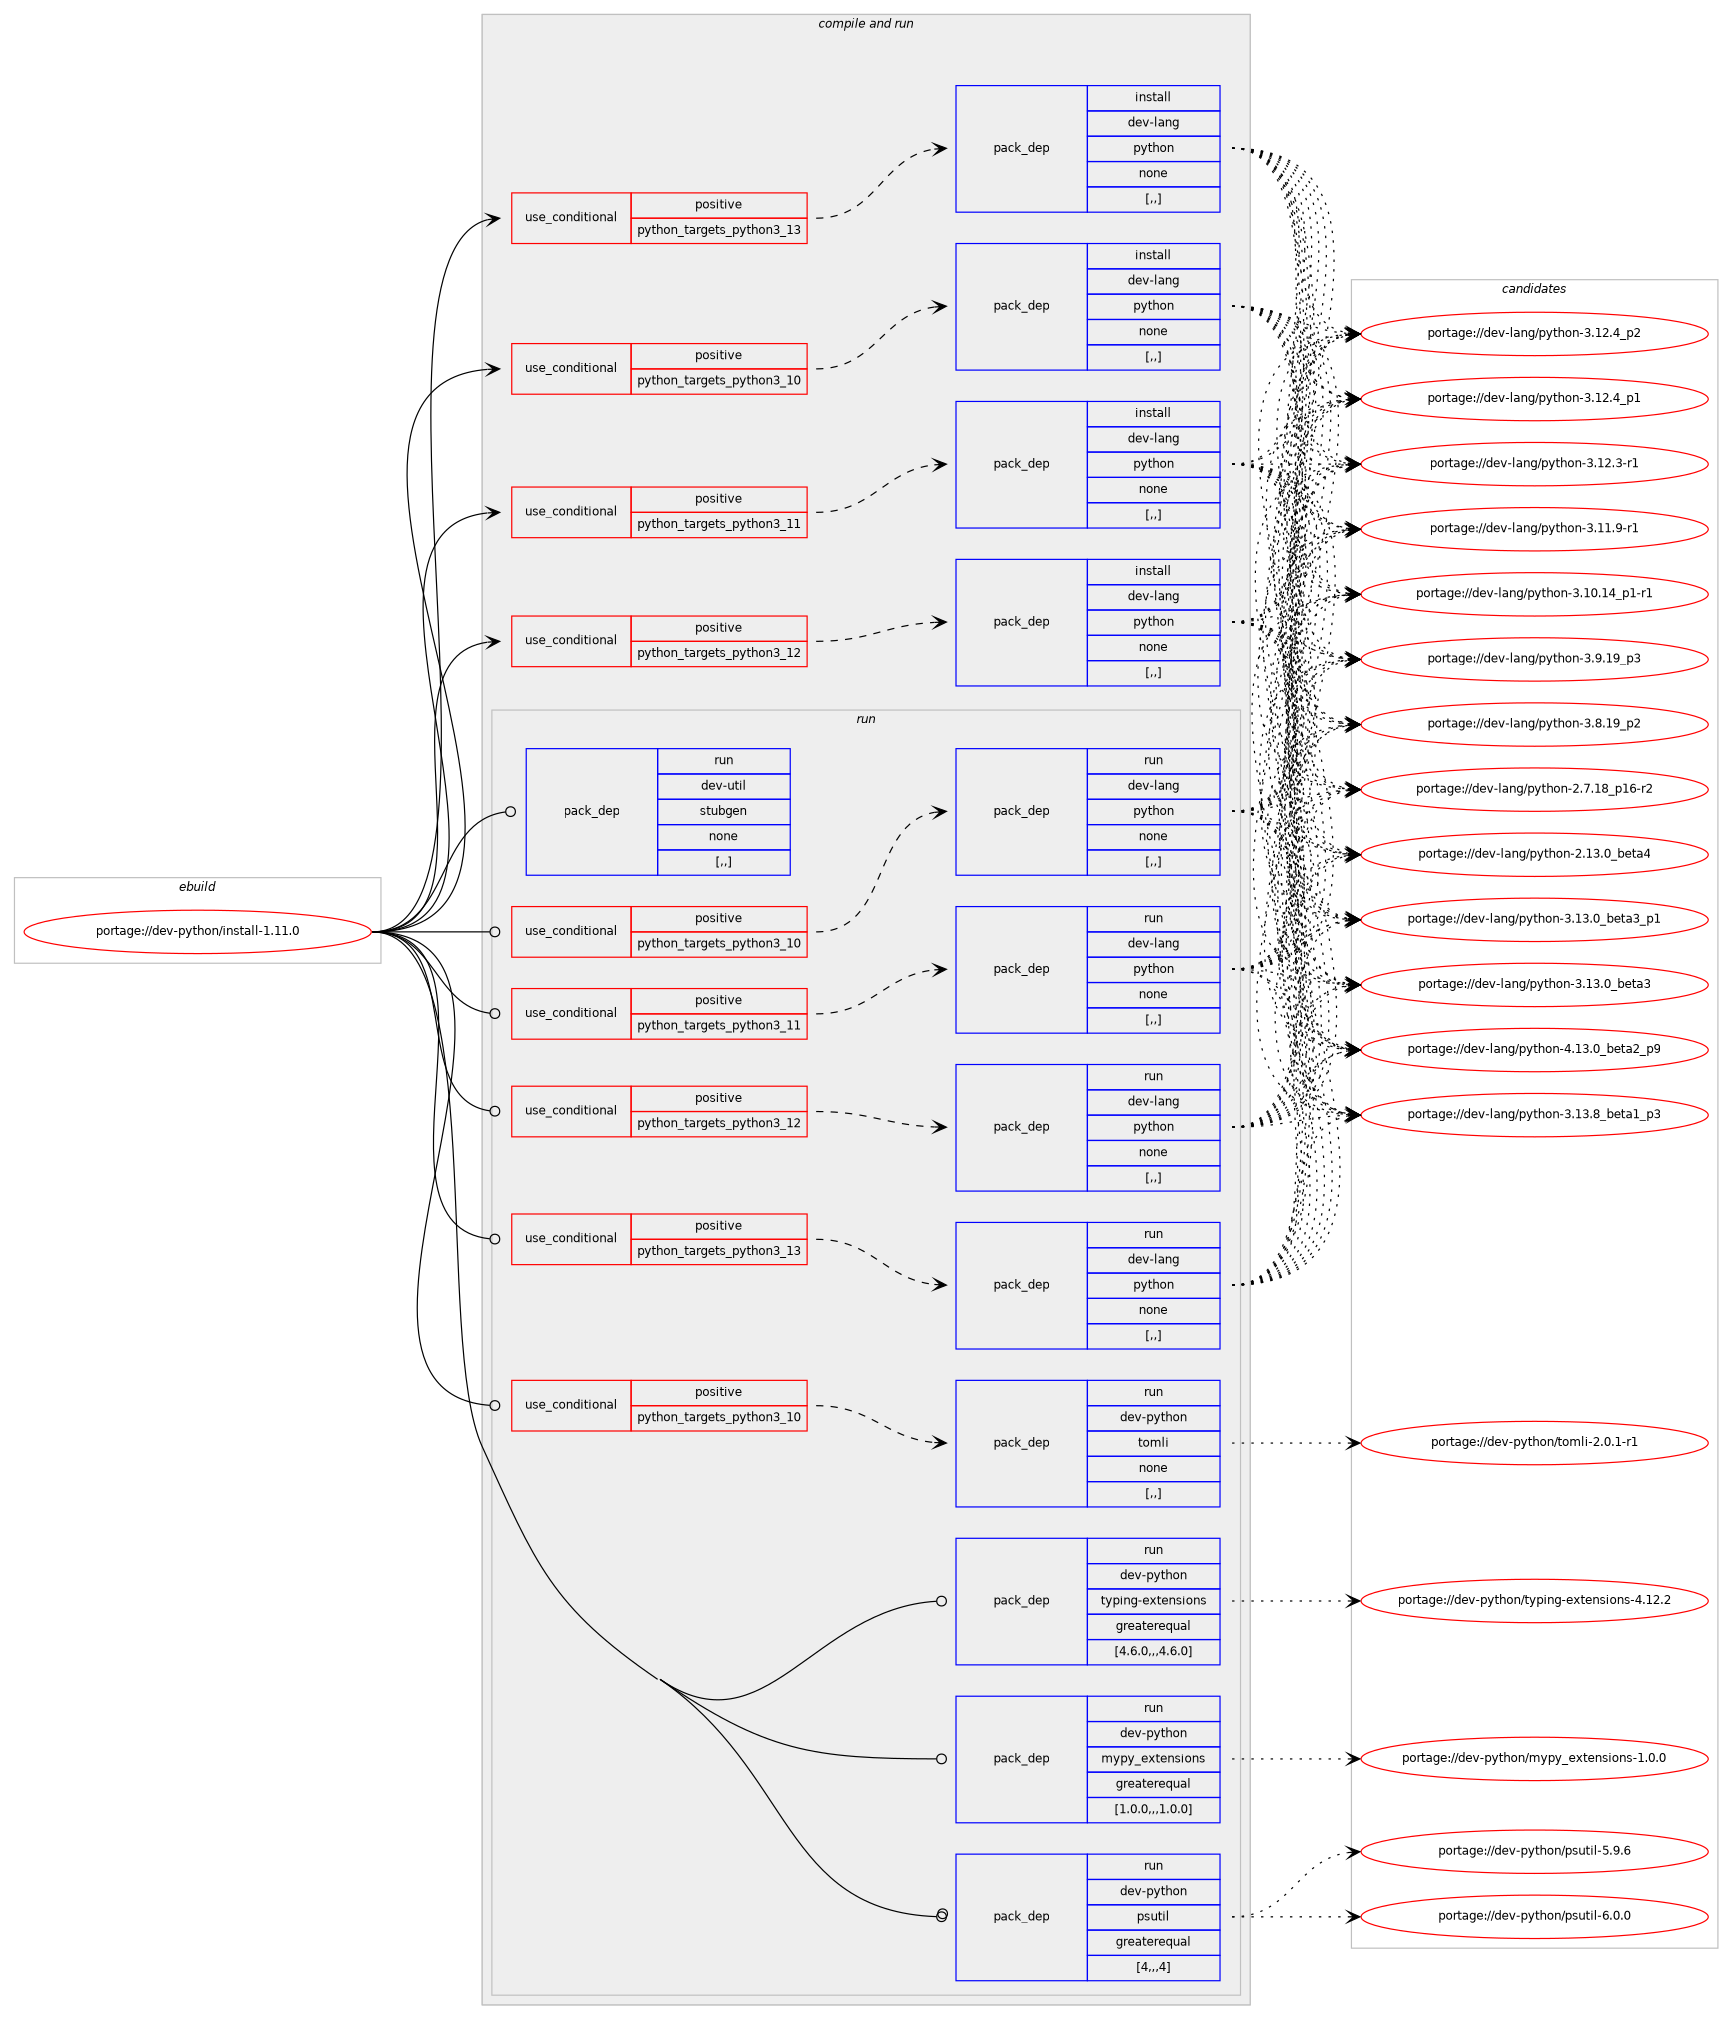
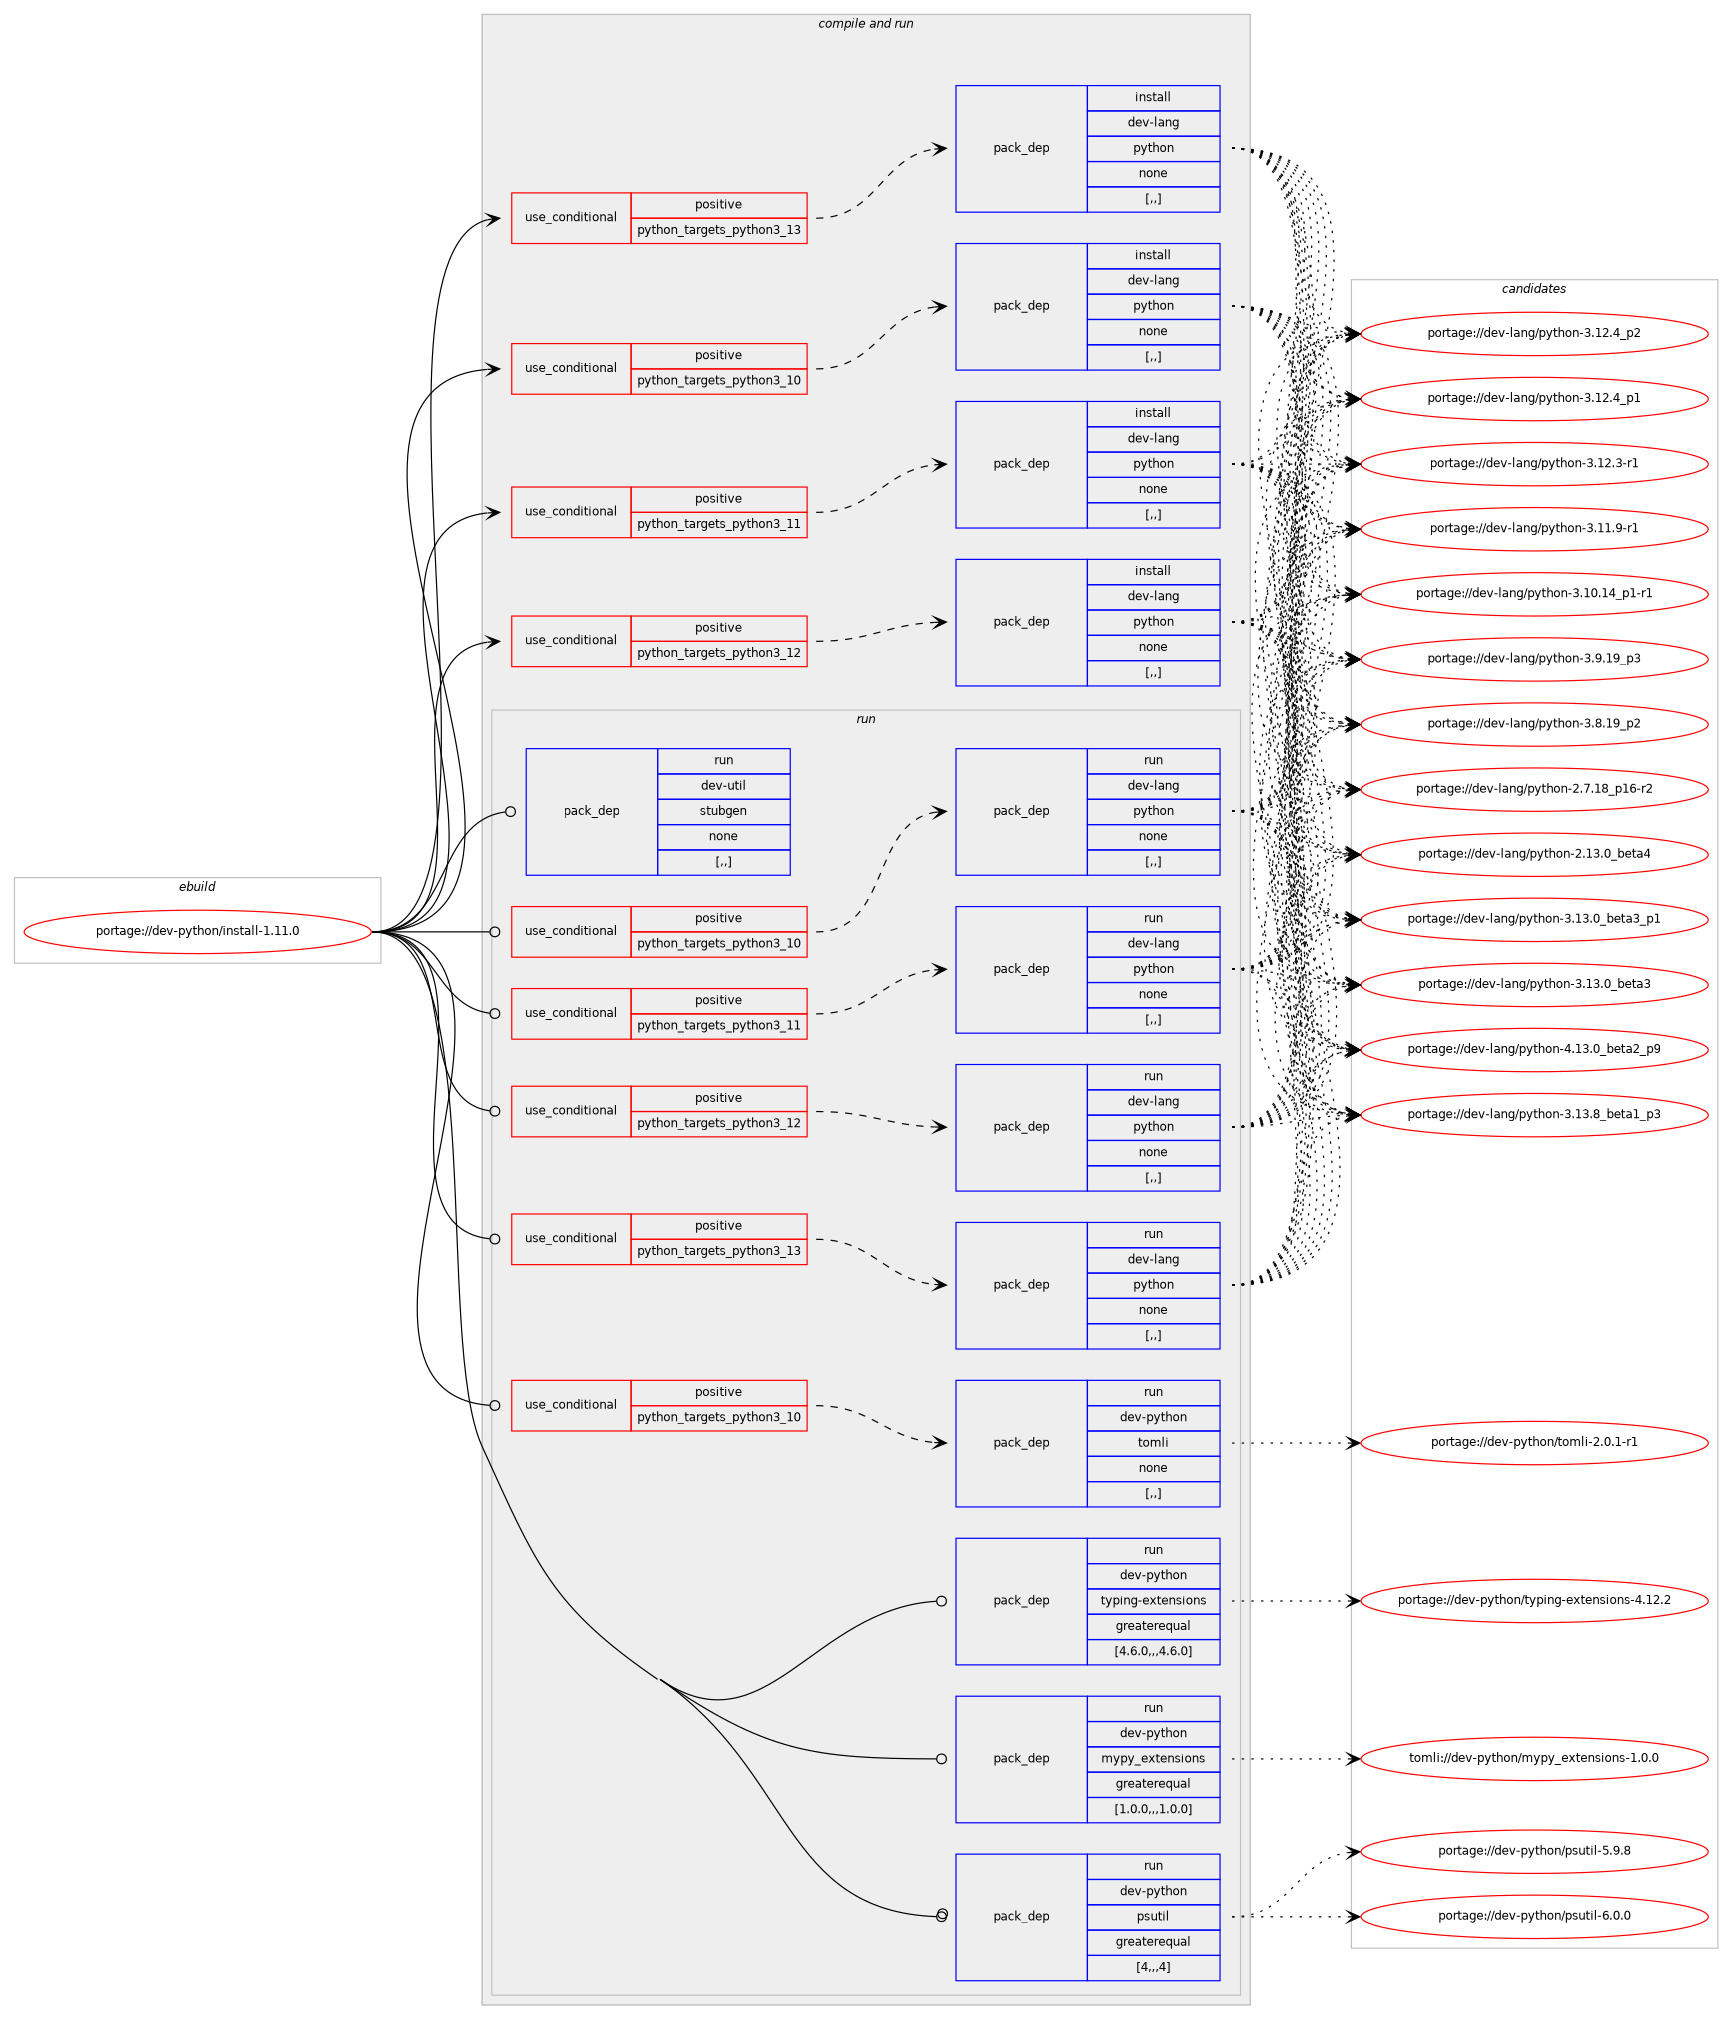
(1535, 1759) -> (1535, 1759)
(1535, 1852) -> (1535, 1852)
